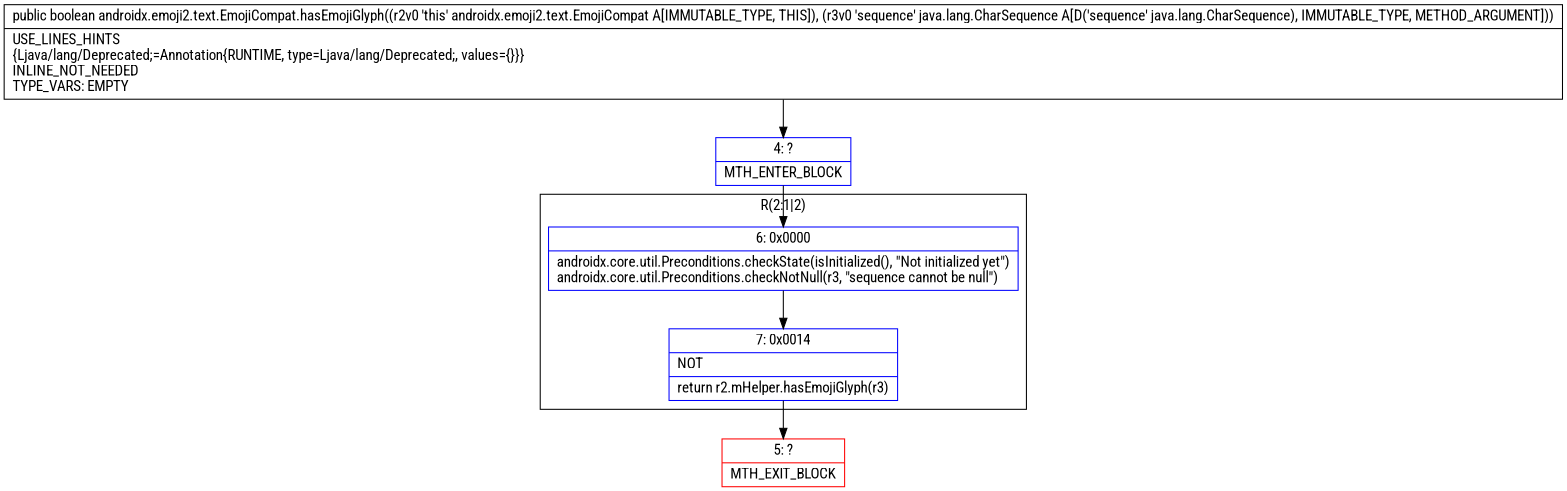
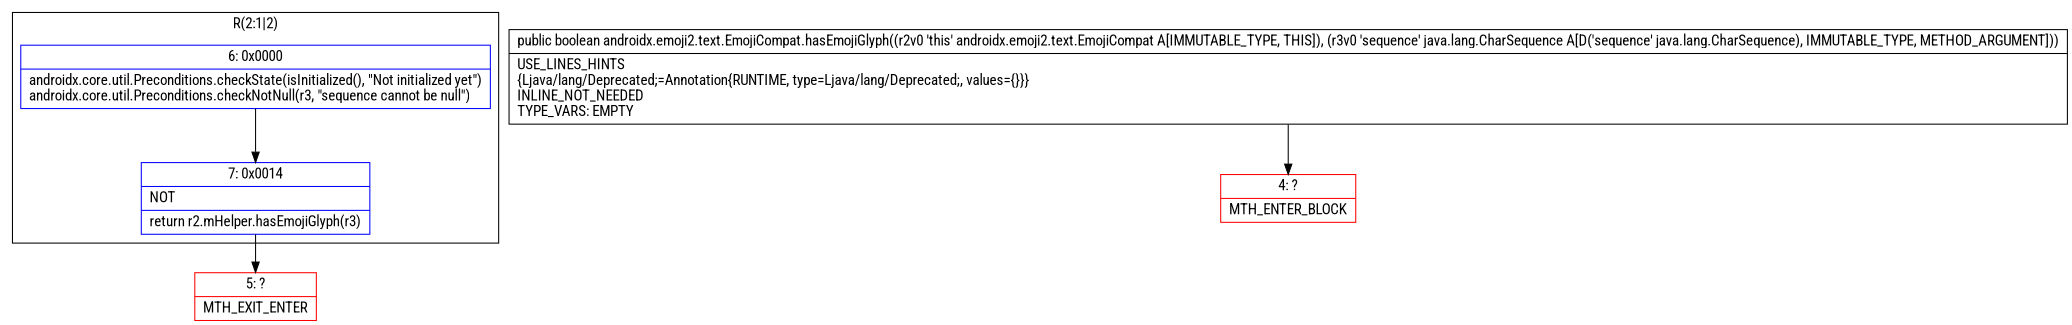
(783, 162) -> (1288, 198)
(783, 201) -> none
(783, 474) -> (256, 308)
